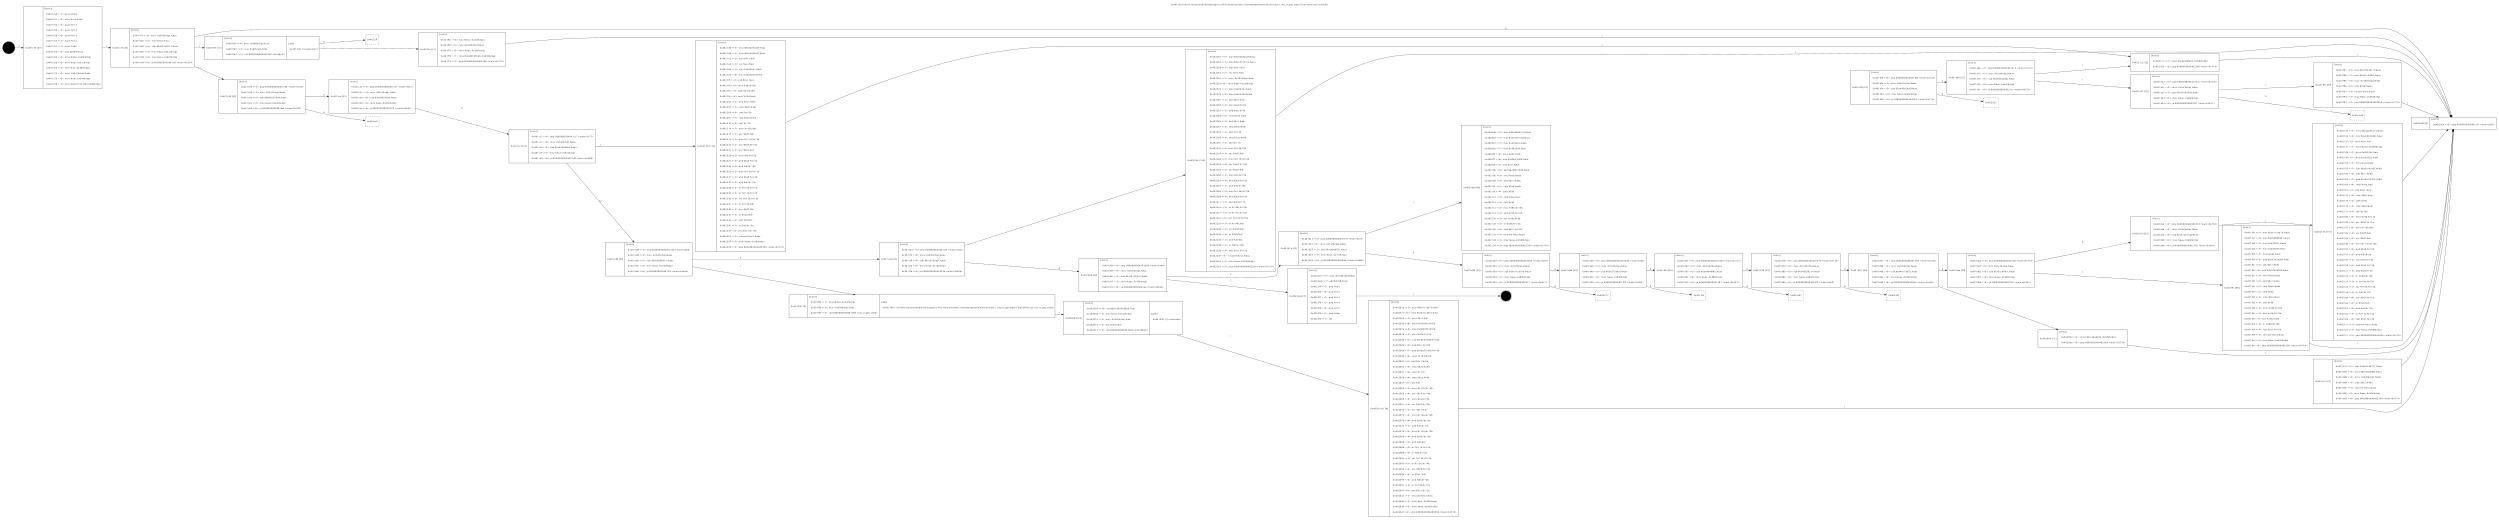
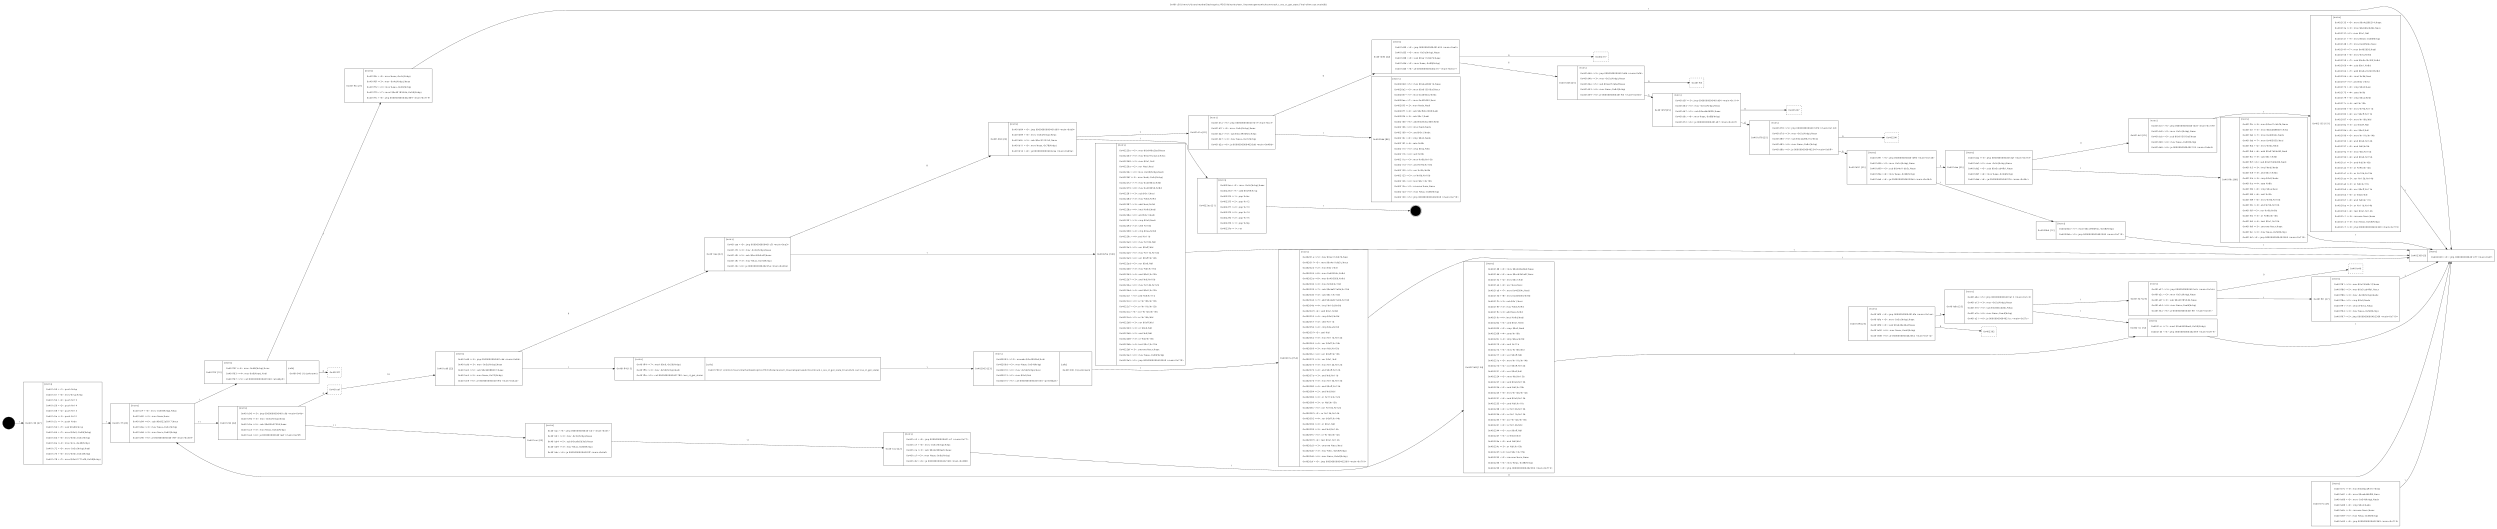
(1347, 30) -> (1384, 477)
(600, 202) -> (387, 382)
